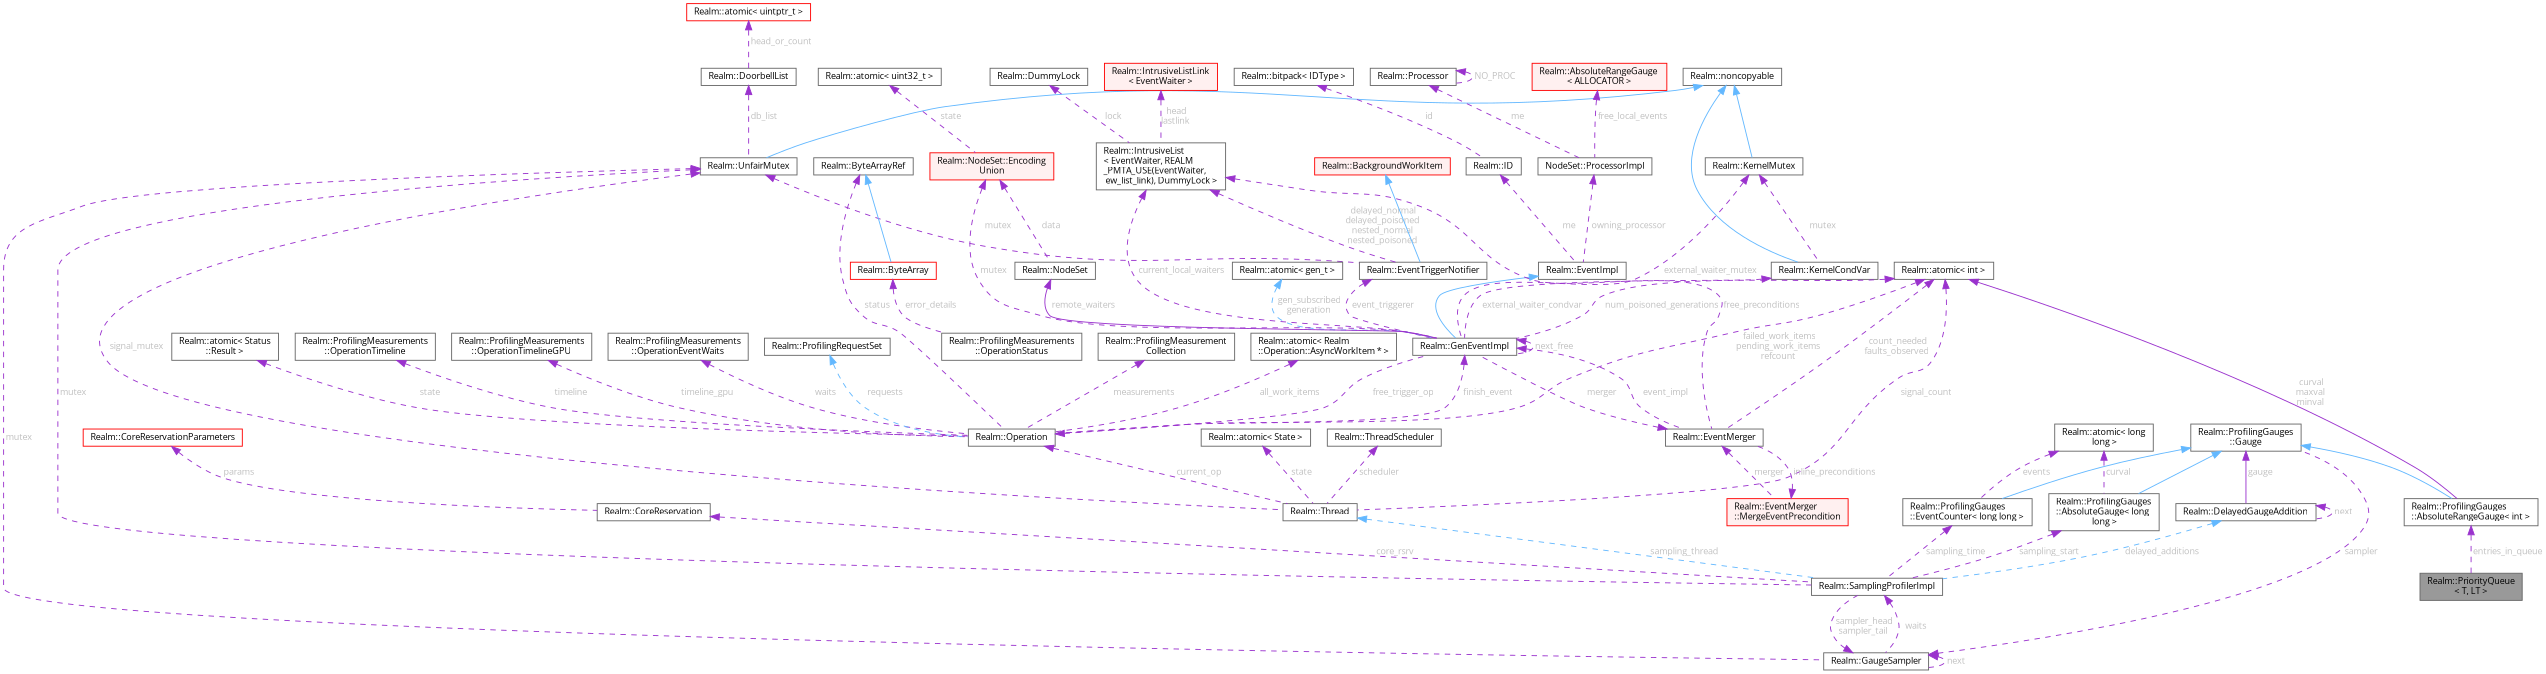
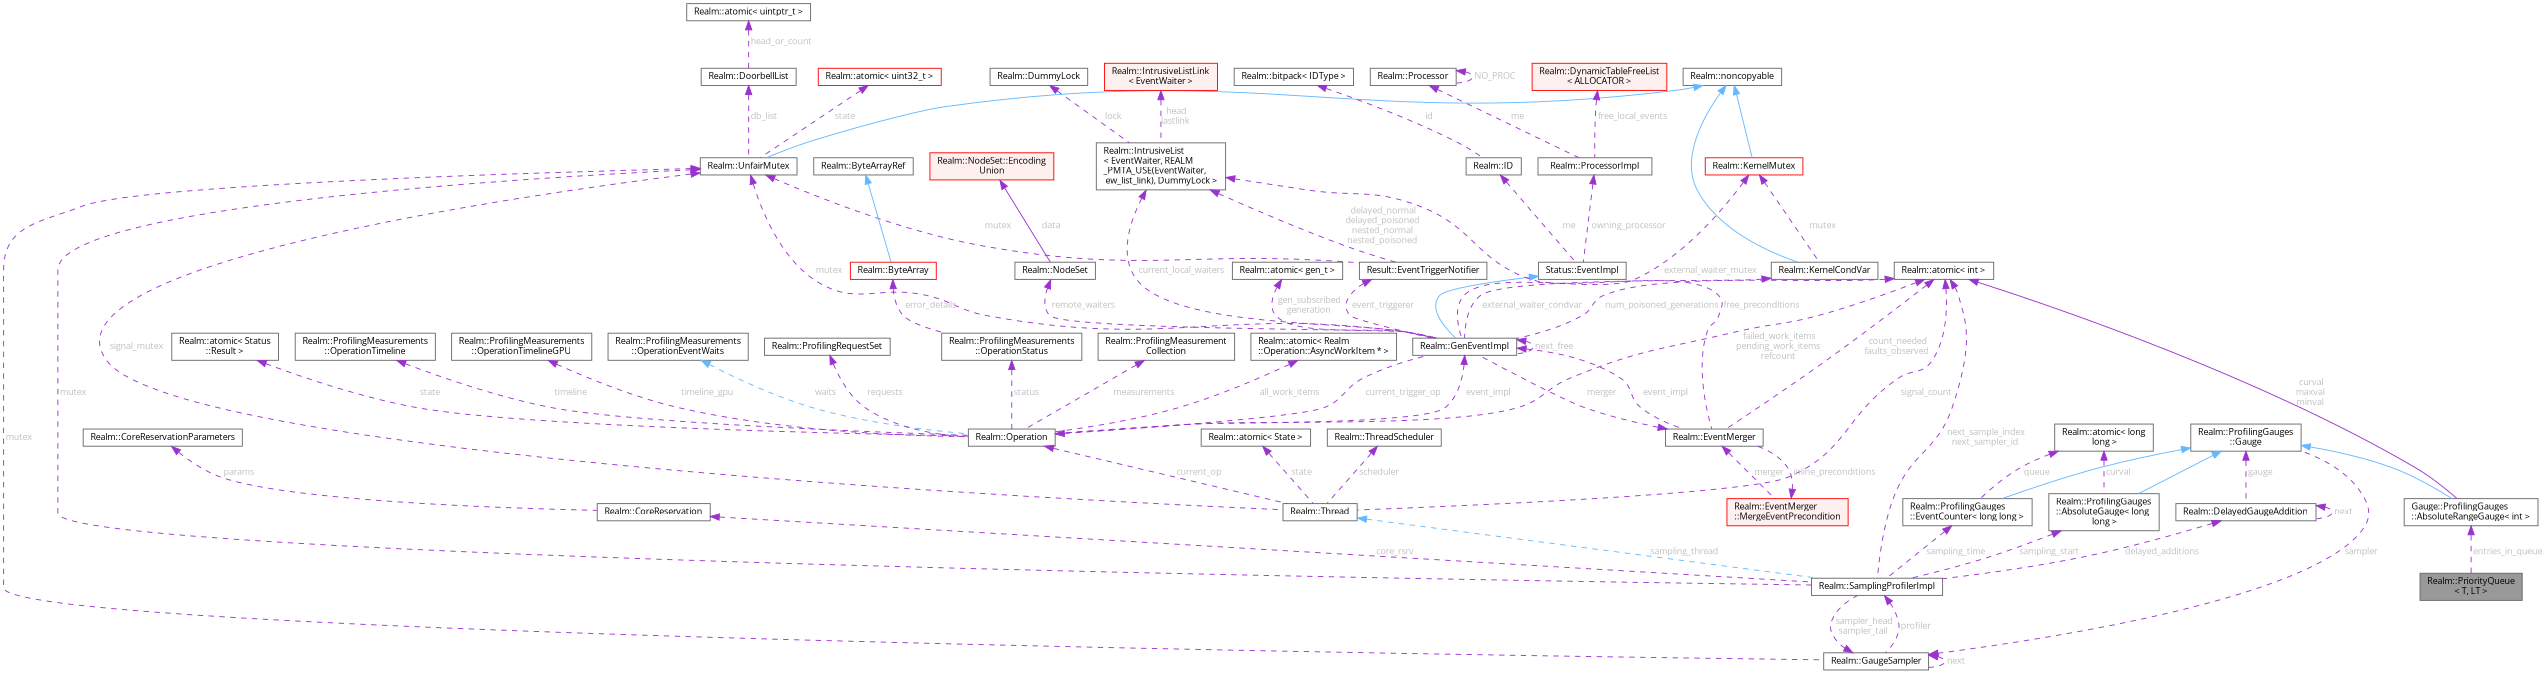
(749, 12) -> (749, 12)
(880, 77) -> (880, 77)
(1599, 77) -> (1599, 77)
(936, 122) -> (810, 124)
(1382, 166) -> none
(1595, 166) -> (1595, 166)
(1754, 166) -> (1754, 166)
(1027, 225) -> (1027, 225)
(1423, 271) -> (1423, 271)
(1582, 271) -> (1582, 271)
(1042, 316) -> (1065, 326)
(881, 325) -> (1012, 399)
(1229, 328) -> (1281, 329)
(1339, 330) -> (1339, 330)
(1402, 393) -> (1402, 393)
(1487, 393) -> (1487, 393)
(835, 414) -> (835, 414)
(881, 417) -> (881, 417)
none -> (1937, 437)
(163, 438) -> (163, 438)
(2036, 472) -> (2036, 472)
(2246, 482) -> (2246, 482)
(2471, 512) -> (2471, 512)
(2079, 558) -> (2079, 558)
(1915, 627) -> (1915, 627)
